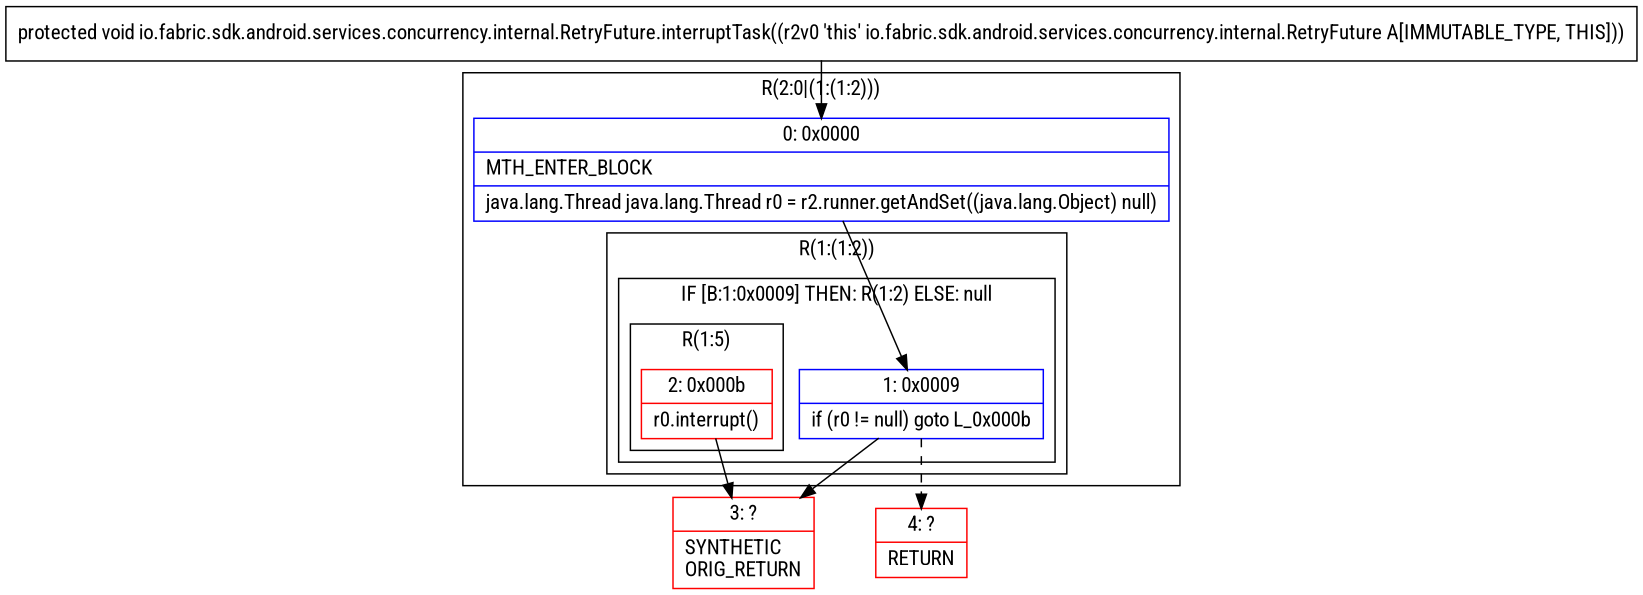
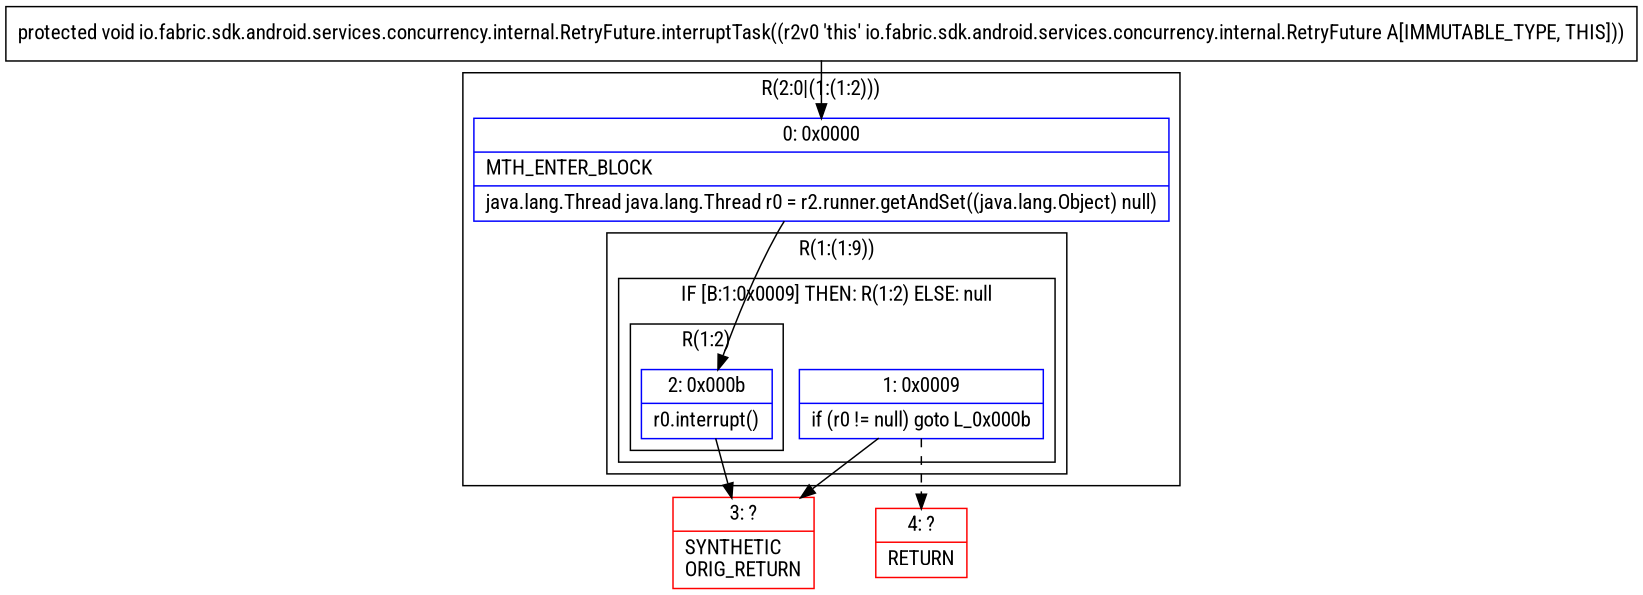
(837, 250) -> (837, 250)
(872, 289) -> (749, 290)
(707, 341) -> (707, 341)
(707, 404) -> (707, 404)
